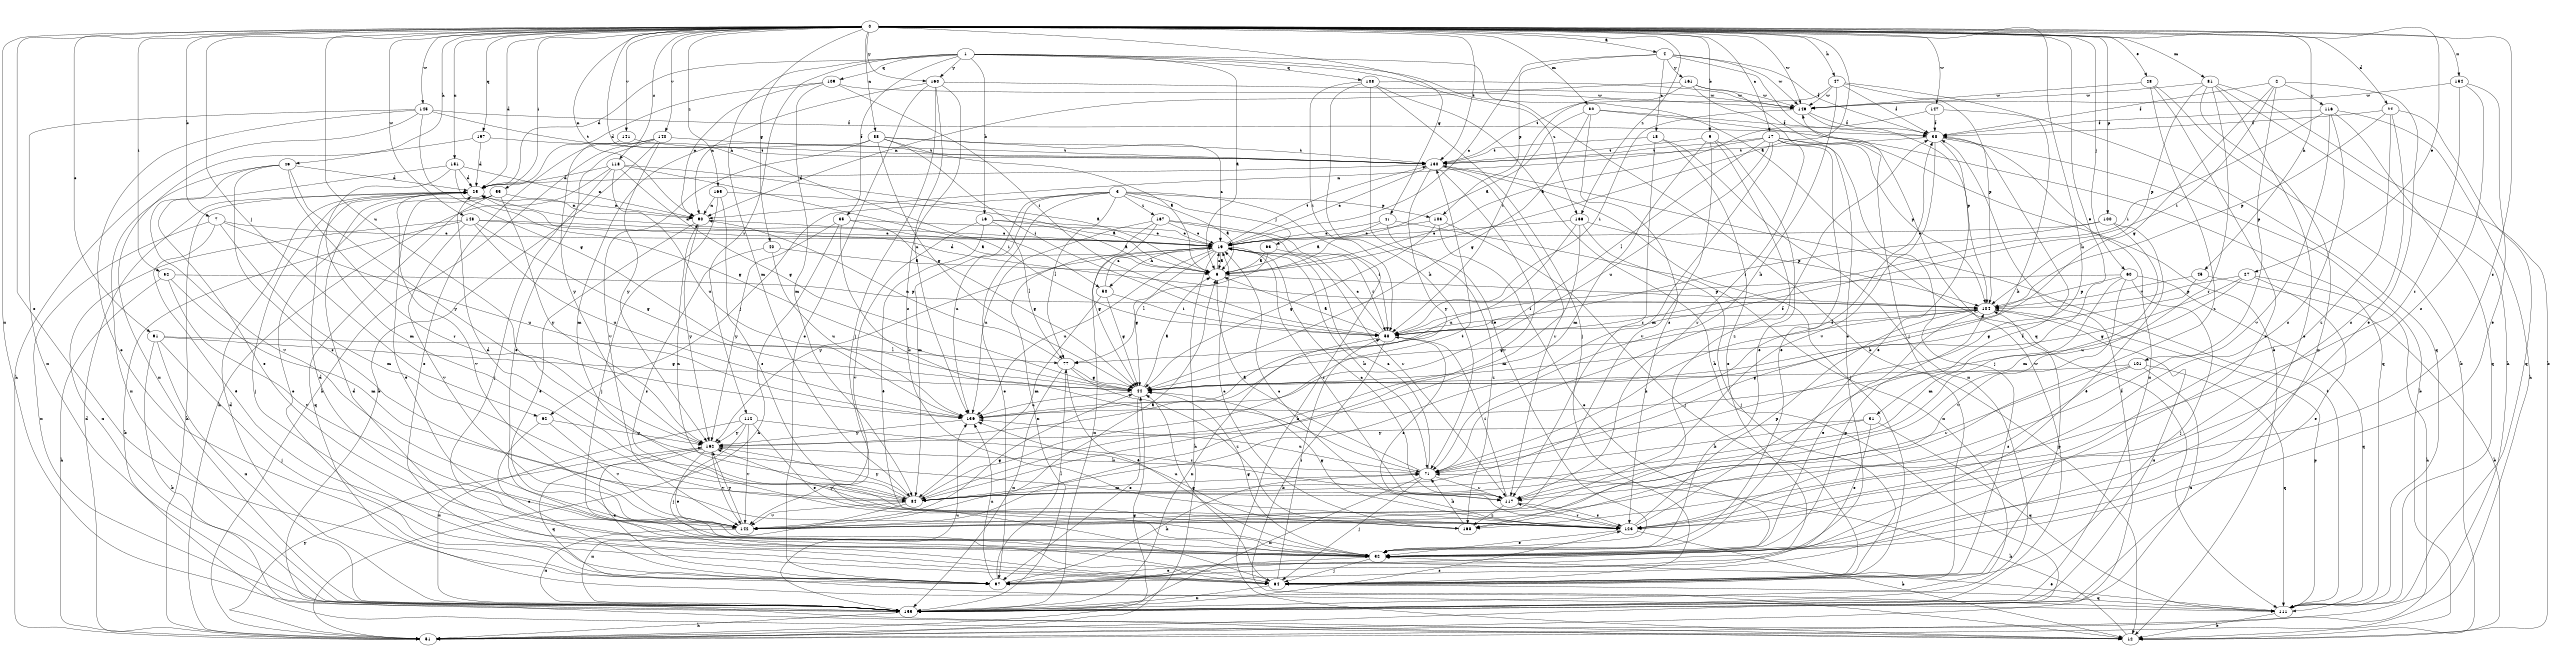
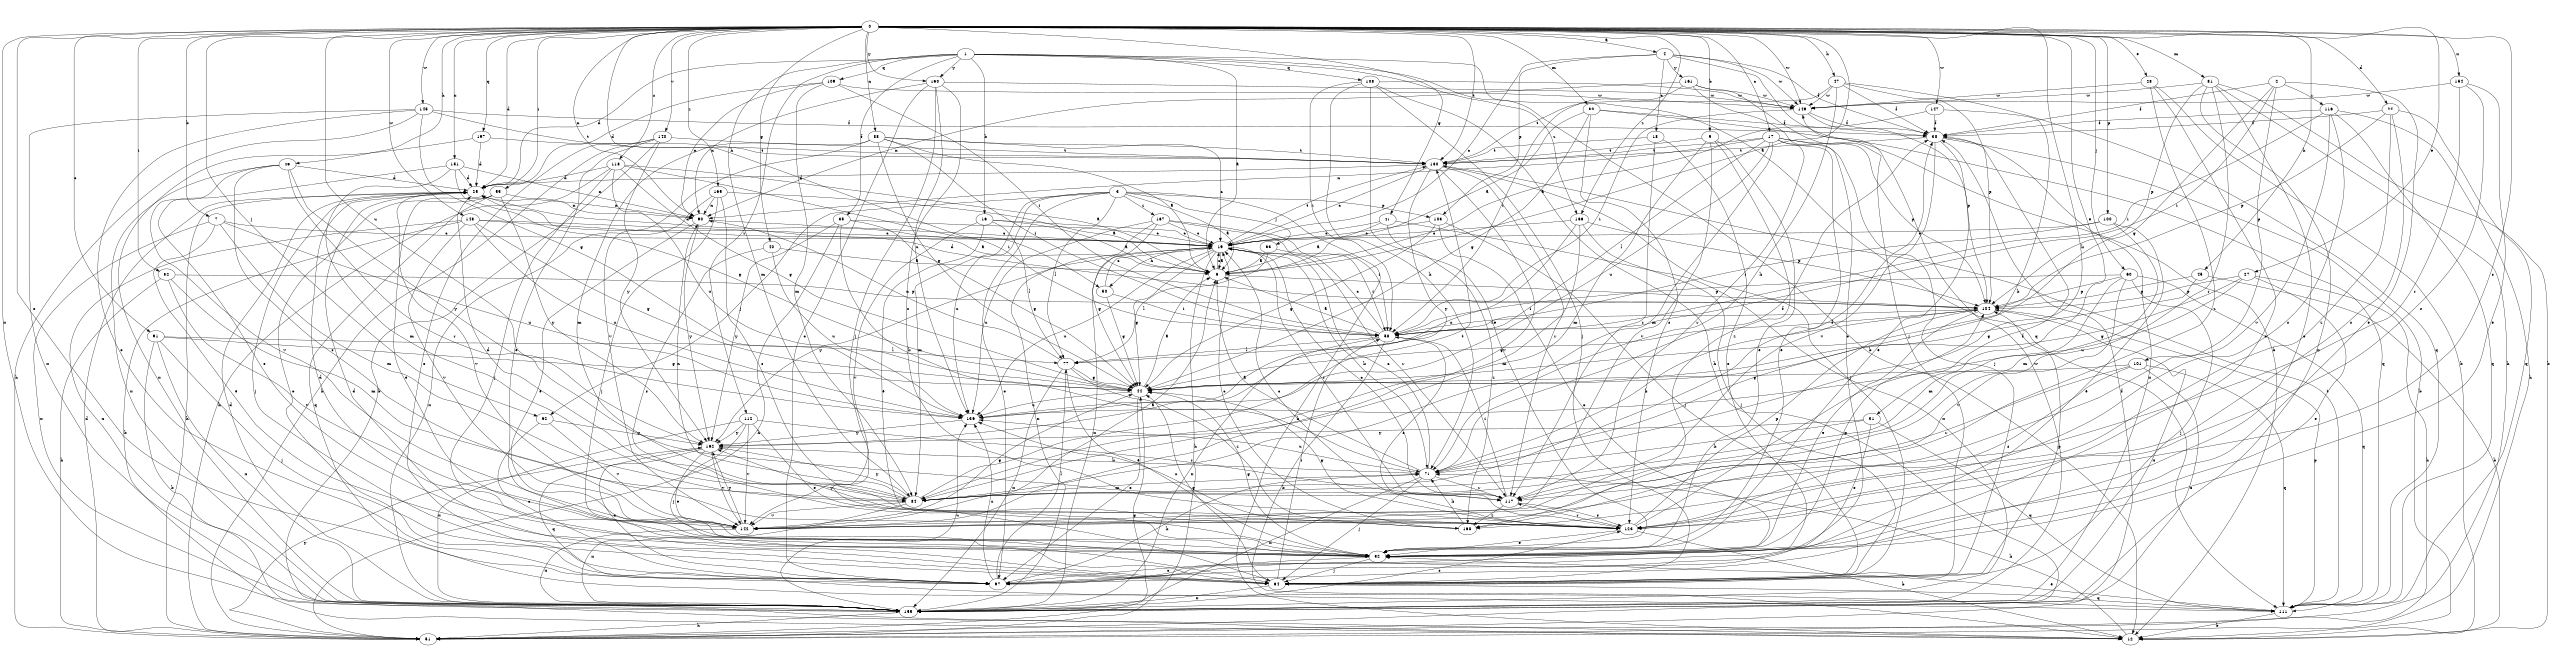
(626, 137) -> none
(2142, 292) -> (2142, 292)
none -> (1236, 349)
(1026, 408) -> none
(1894, 594) -> (394, 513)
